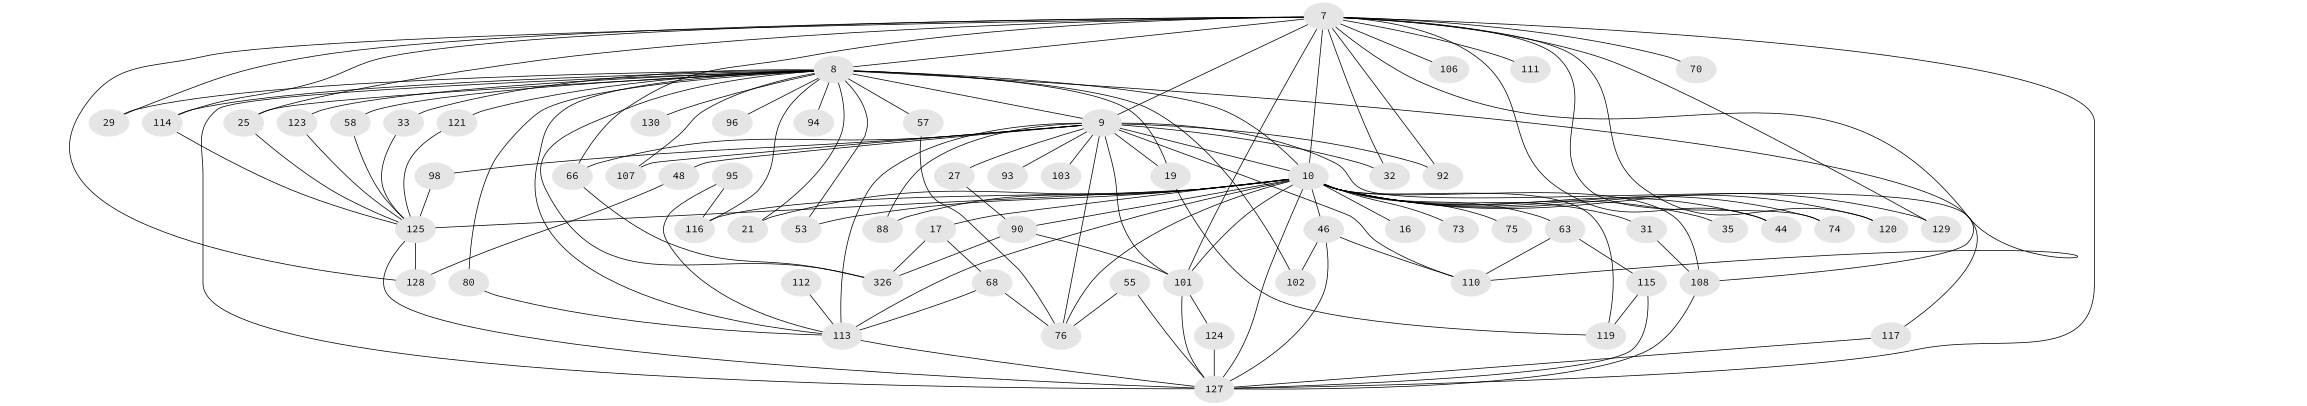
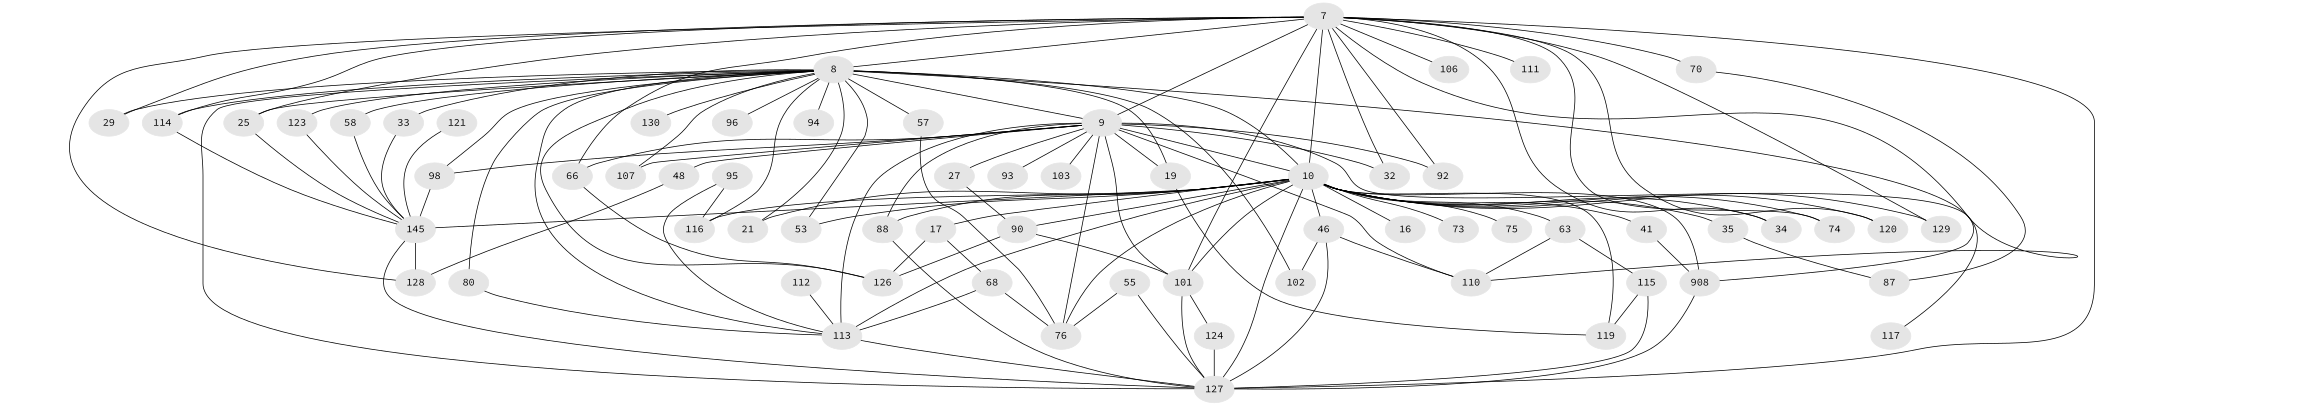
(608, 87) -> (571, 95)
(415, 229) -> (415, 229)
(1647, 229) -> (1647, 229)
(1781, 229) -> (1781, 229)
(883, 283) -> (883, 283)
(1700, 283) -> (1700, 283)
none -> (1889, 283)
(1552, 363) -> (1028, 346)
